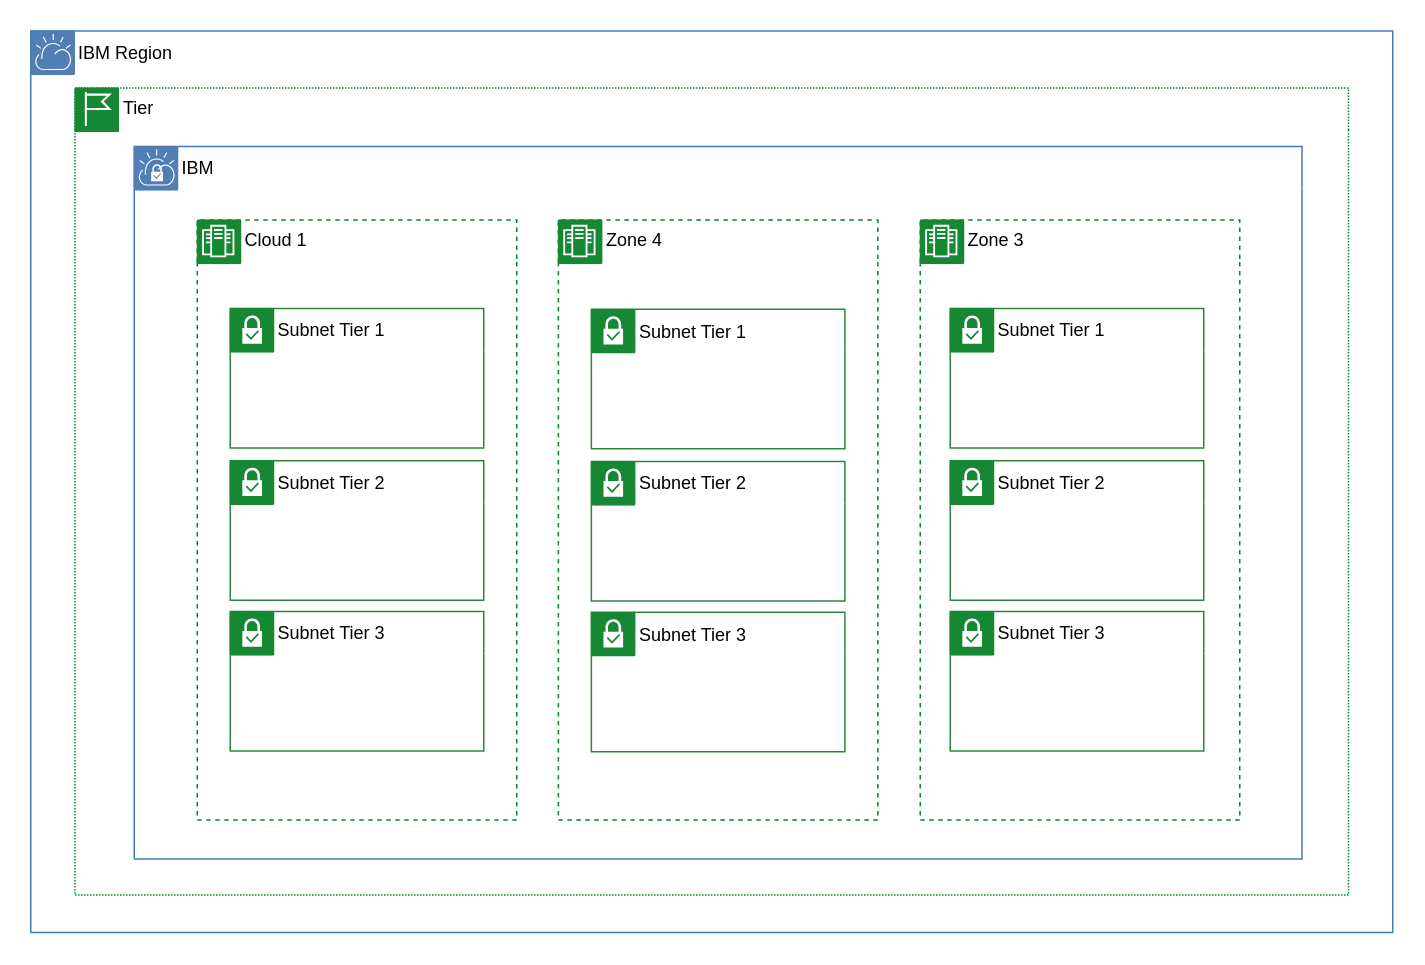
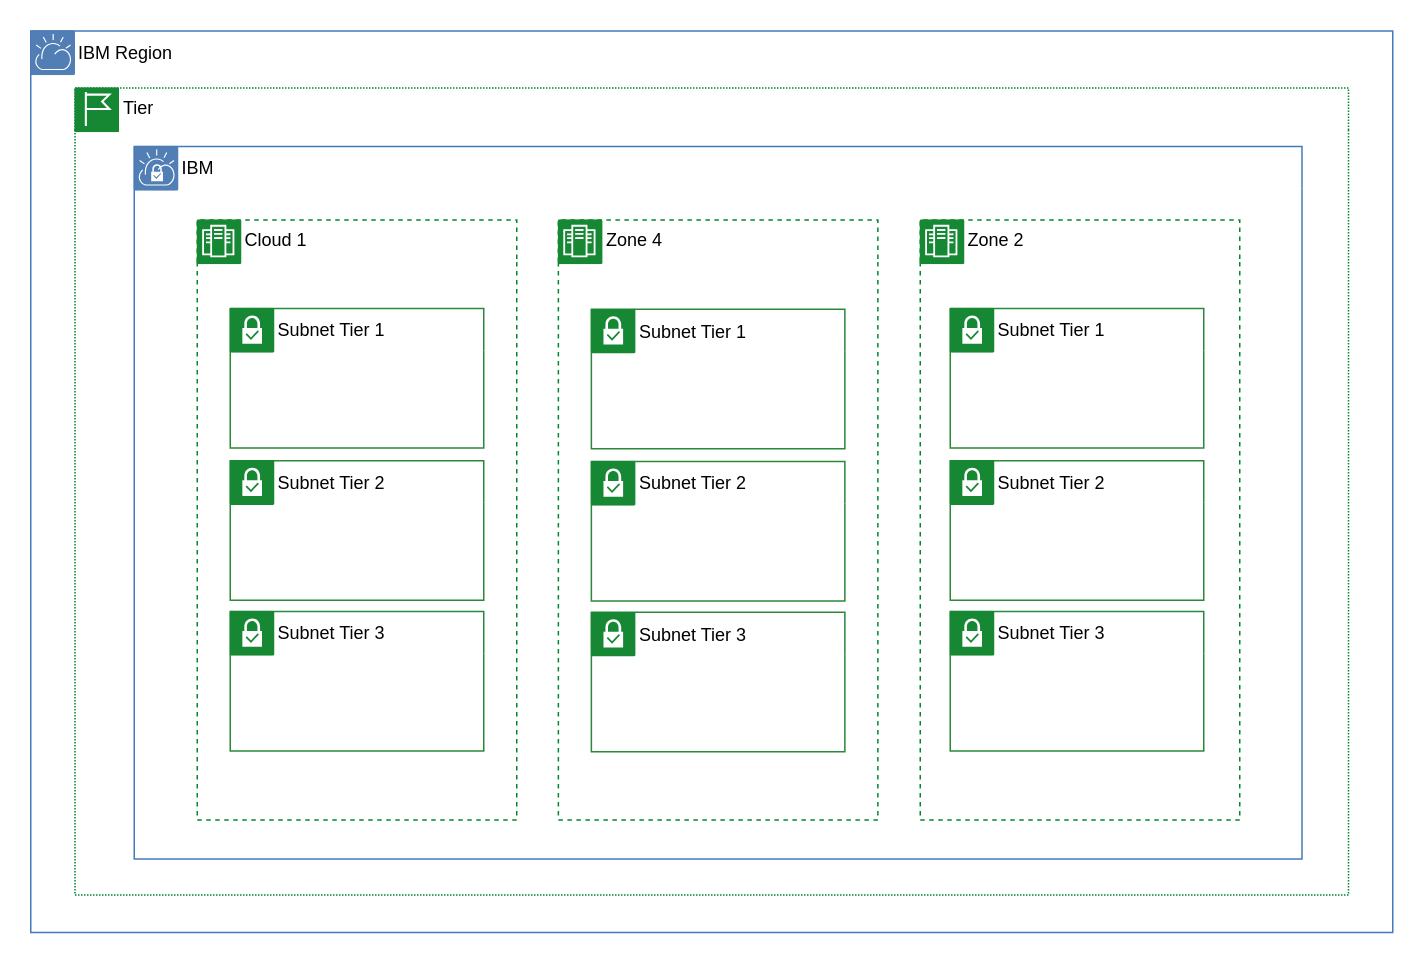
(996, 241) -> (996, 241)
